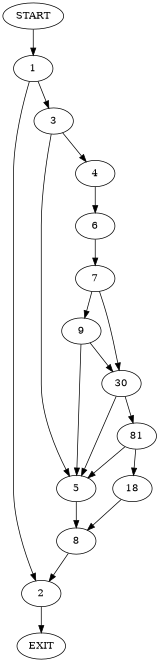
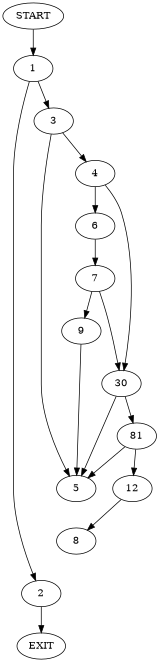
(99, 354) -> (131, 272)
(132, 489) -> (132, 489)
(76, 511) -> none
(61, 564) -> none
